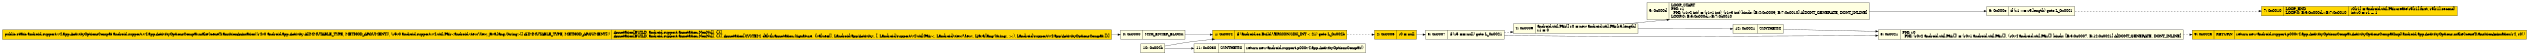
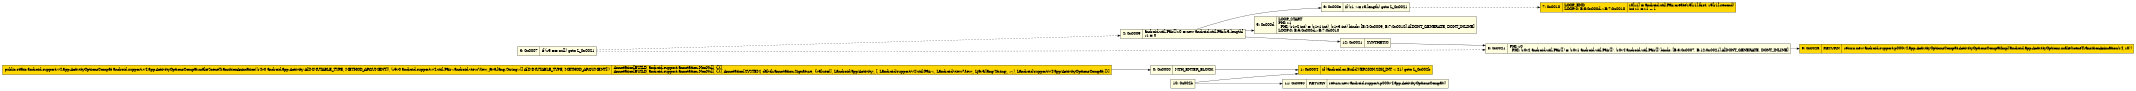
(1927, 11) -> (1257, 14)
(2364, 13) -> (1642, 9)
(1396, 35) -> none
(2187, 35) -> (1794, 49)
(1690, 36) -> (1040, 51)
(1231, 48) -> (1317, 84)
